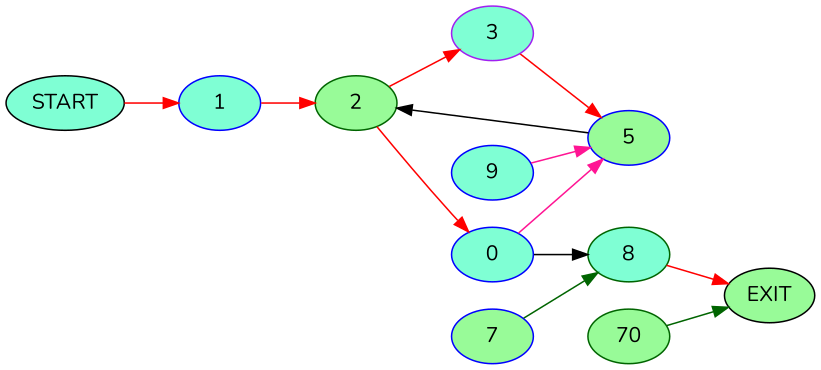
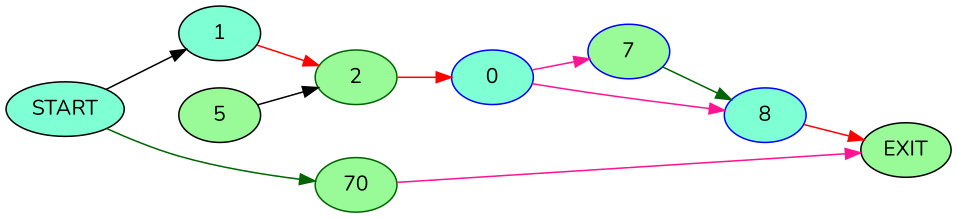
(492, 33) -> none
(144, 103) -> (139, 73)
(220, 103) -> (220, 33)
(629, 138) -> (220, 115)
none -> (201, 162)
(492, 173) -> none
(555, 201) -> (553, 66)
(553, 255) -> (621, 97)
(629, 255) -> (765, 115)
(690, 319) -> (621, 168)
